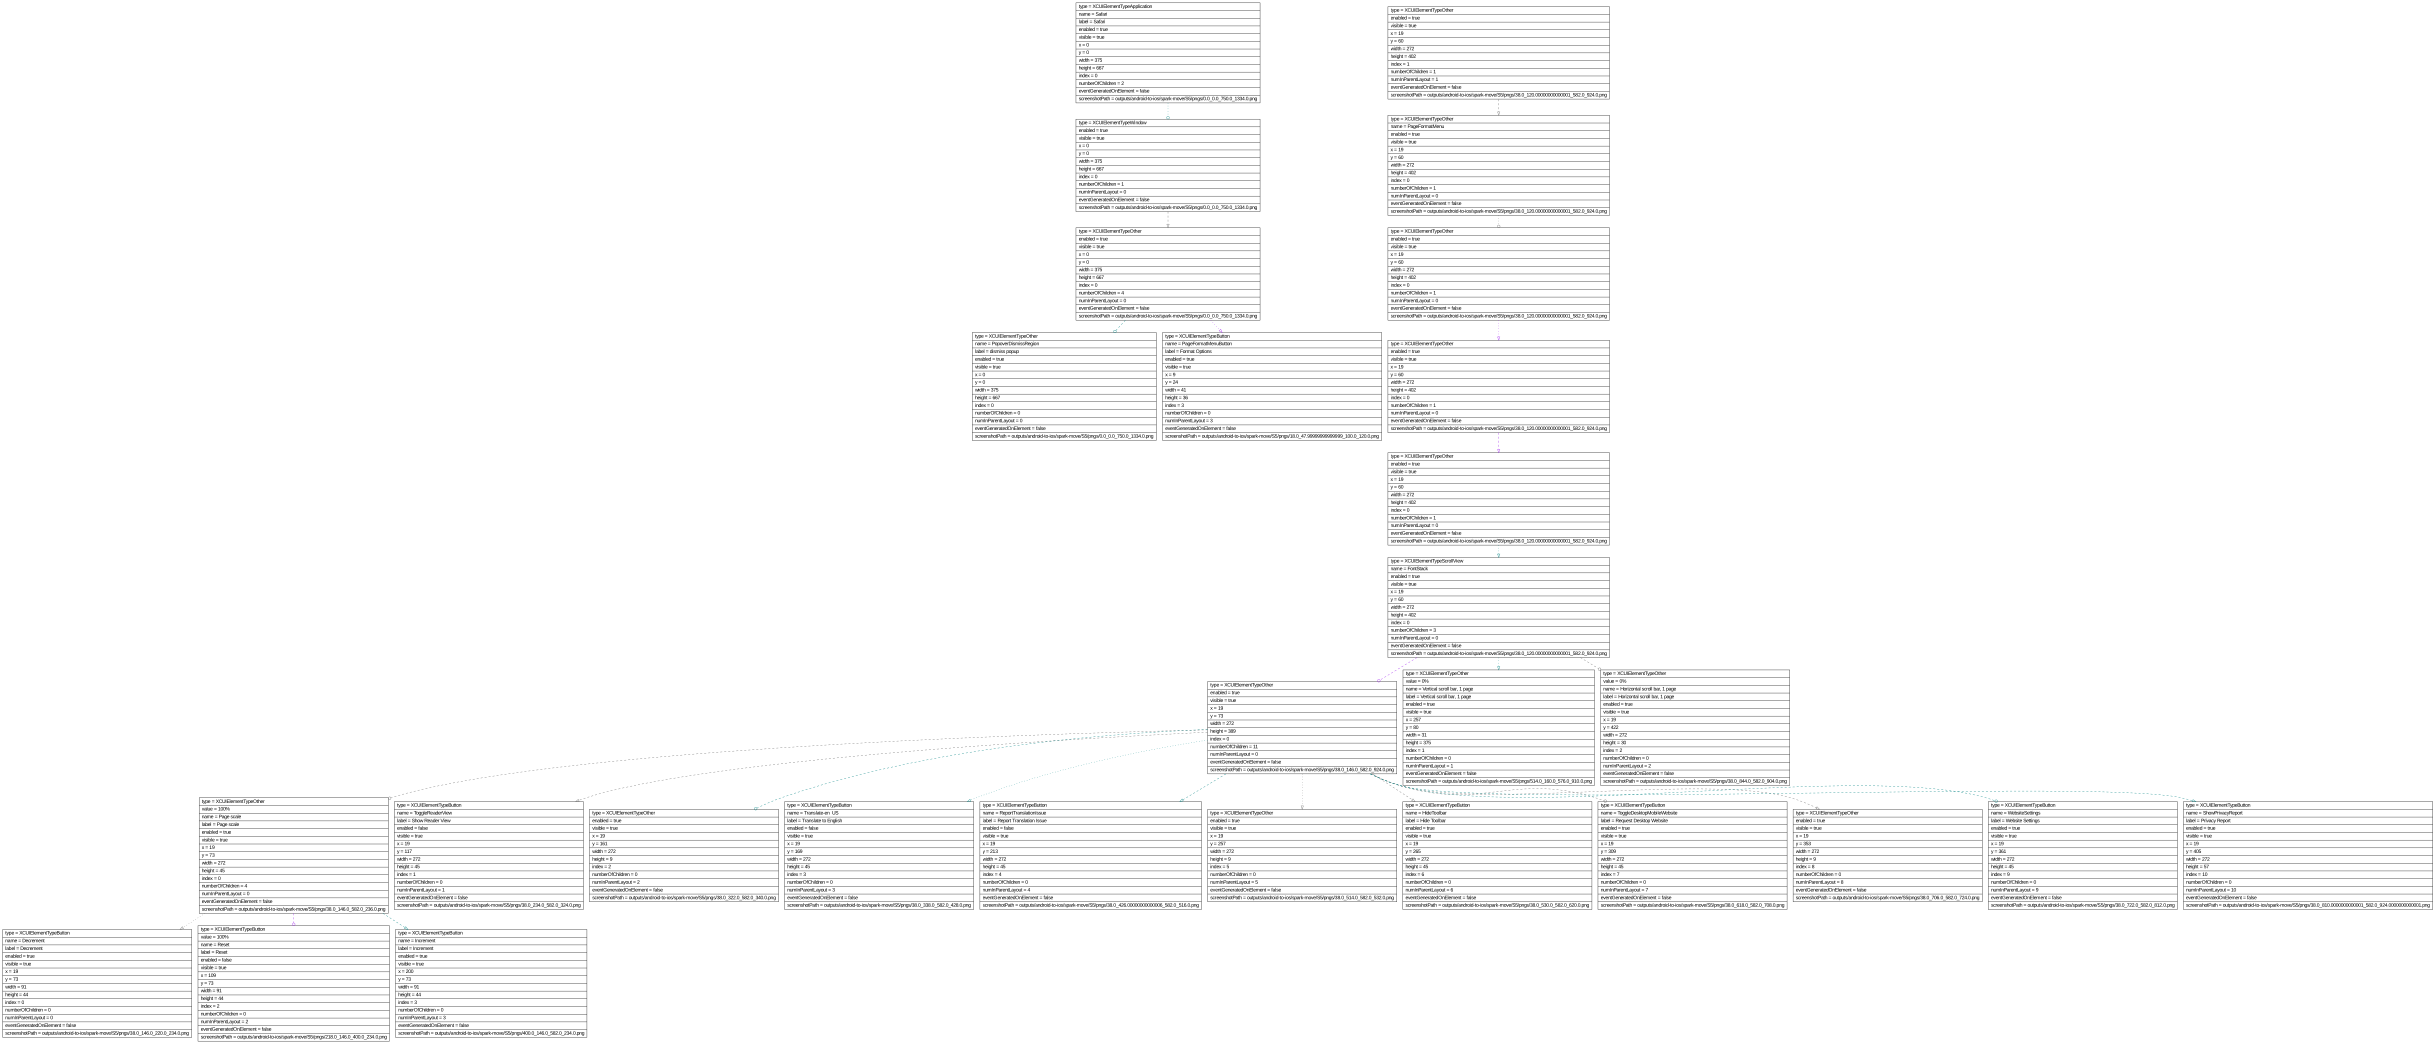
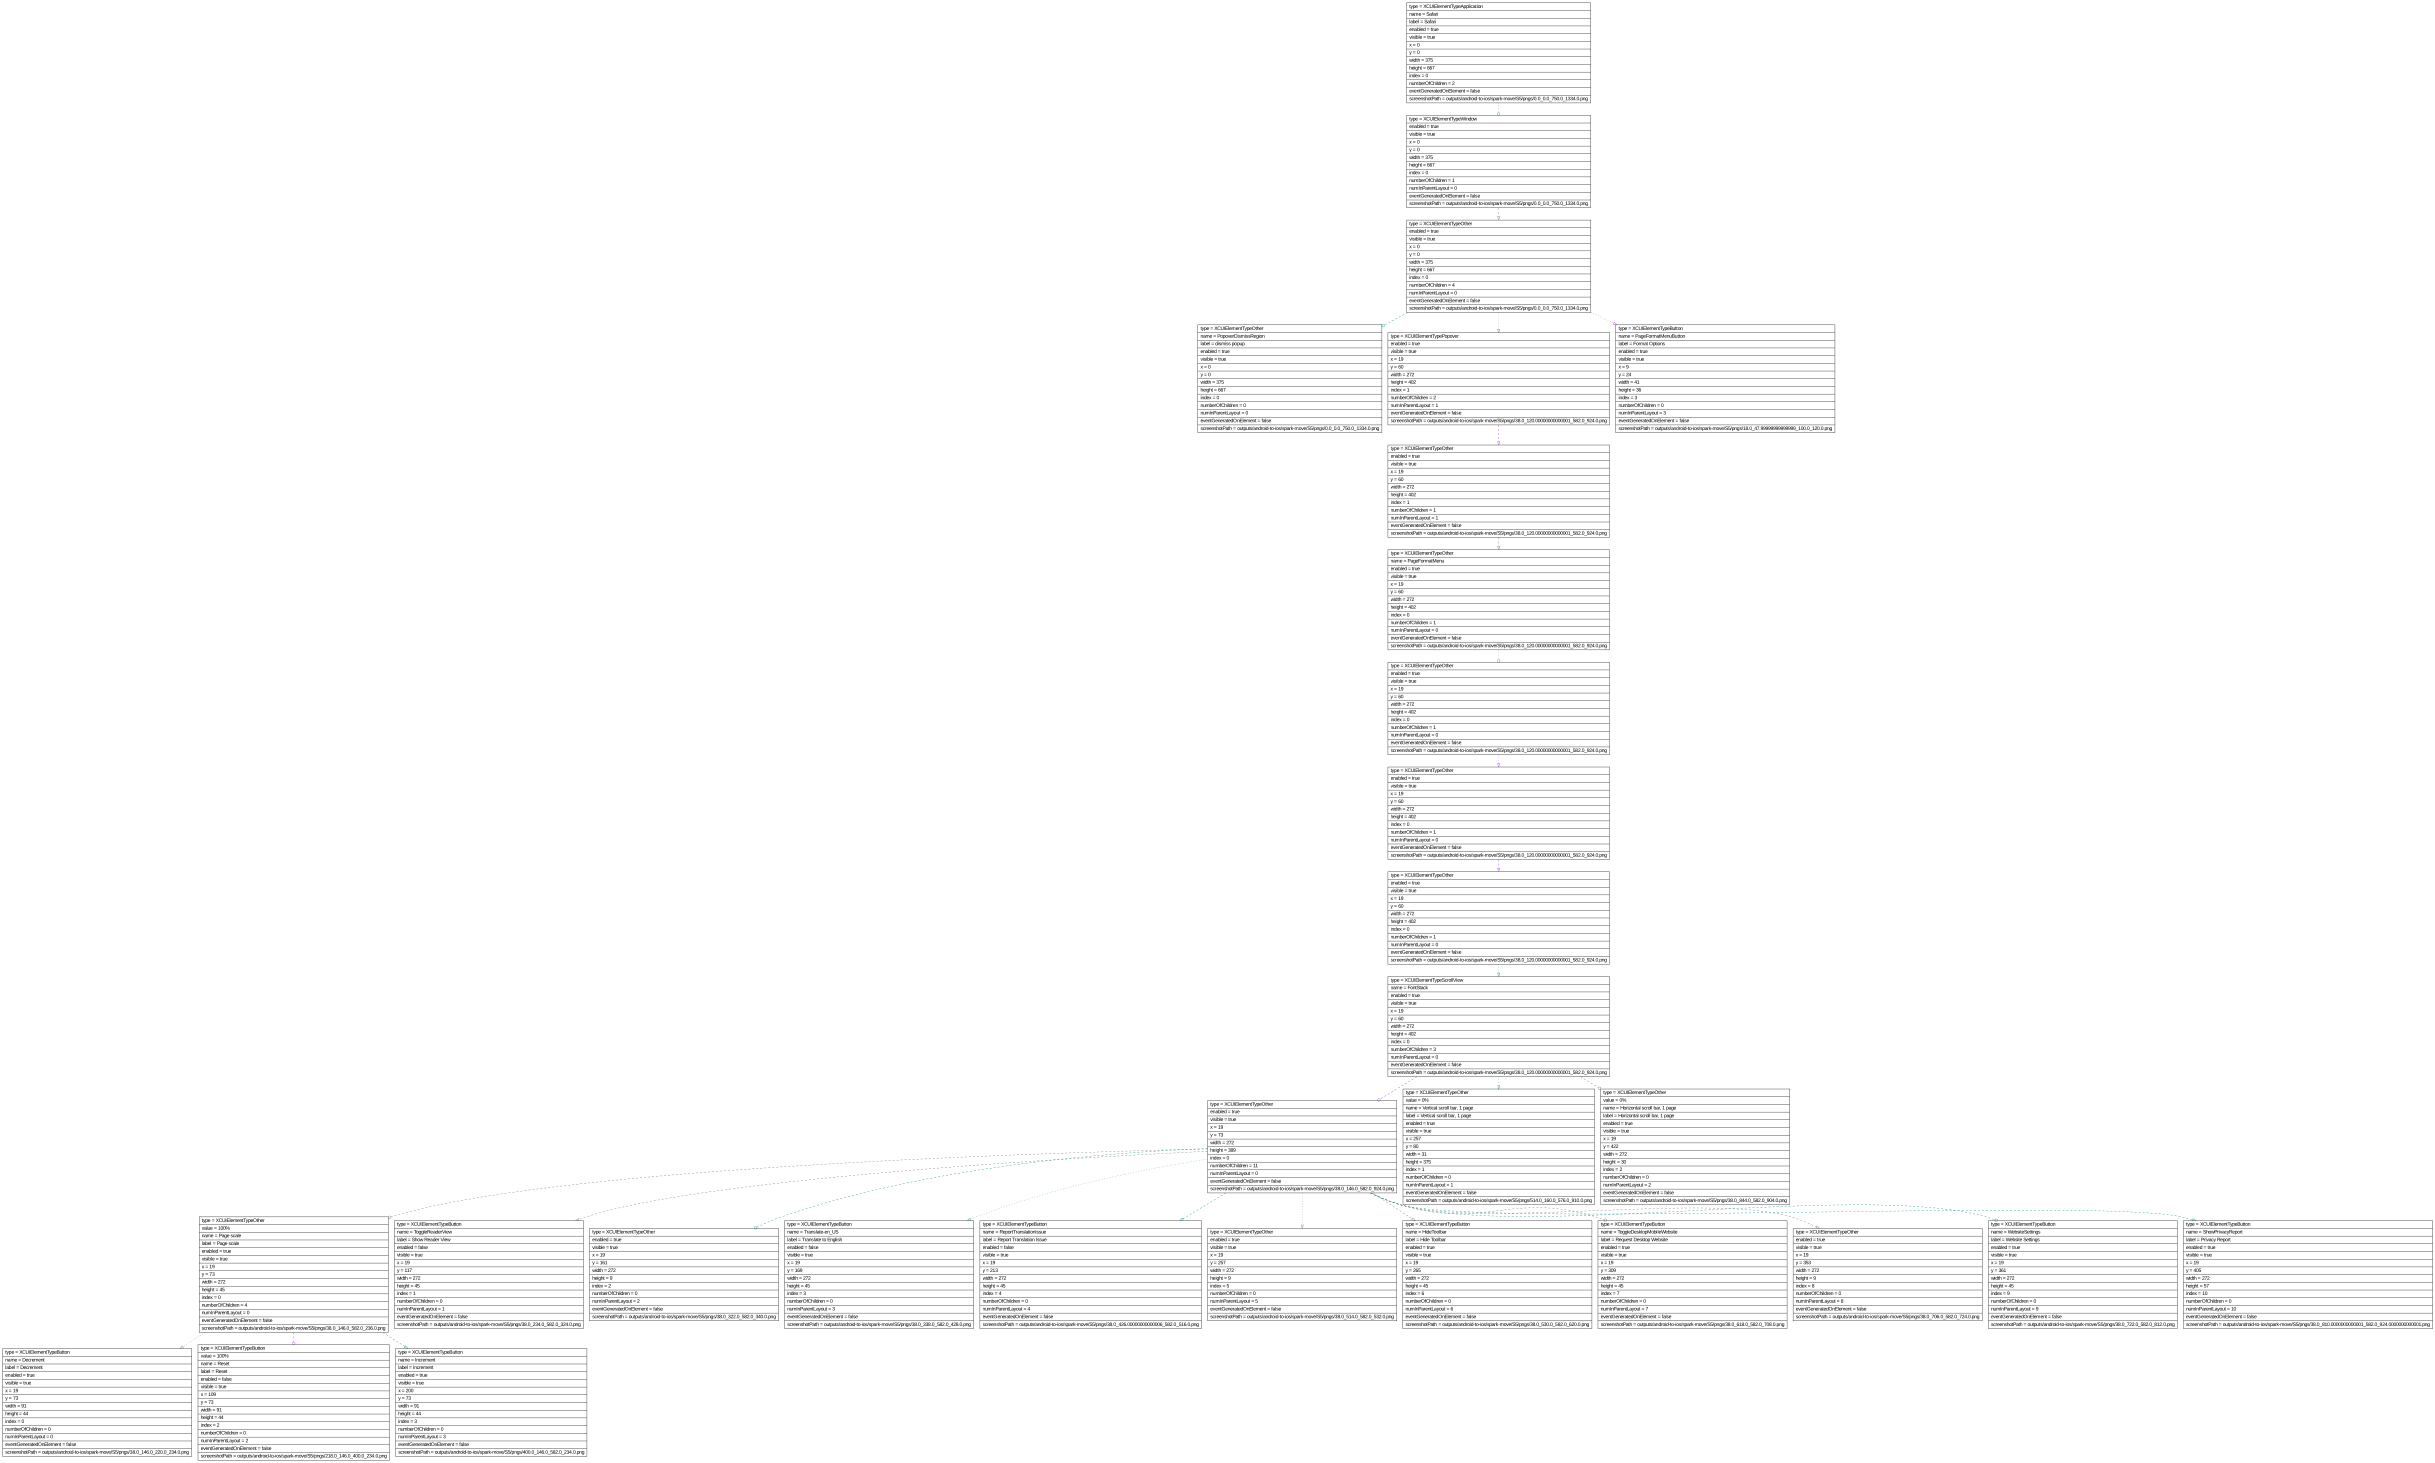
none -> (1499, 379)
